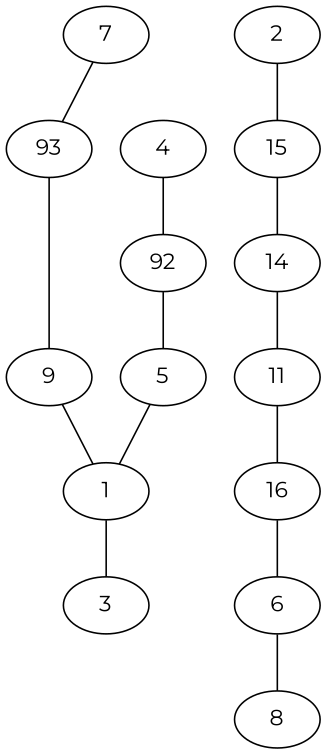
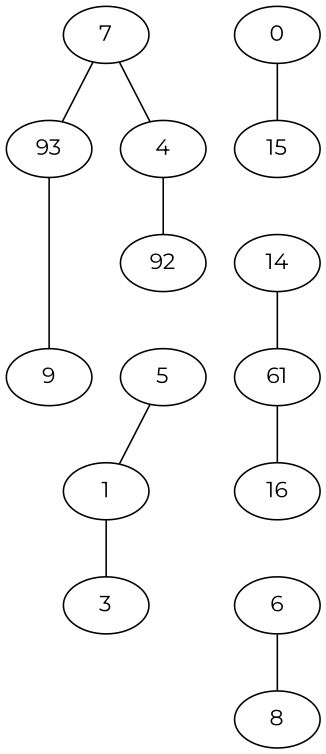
(277, 35) -> (277, 35)
none -> (135, 92)
(277, 206) -> none
(163, 320) -> none
(277, 377) -> (277, 377)
(78, 434) -> none
(277, 548) -> none
